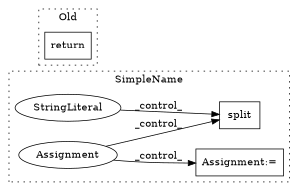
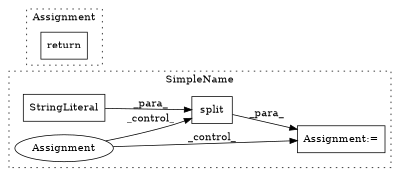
(68, 18) -> (64, 18)
(158, 106) -> (151, 104)
(68, 108) -> (64, 108)
none -> (261, 121)
